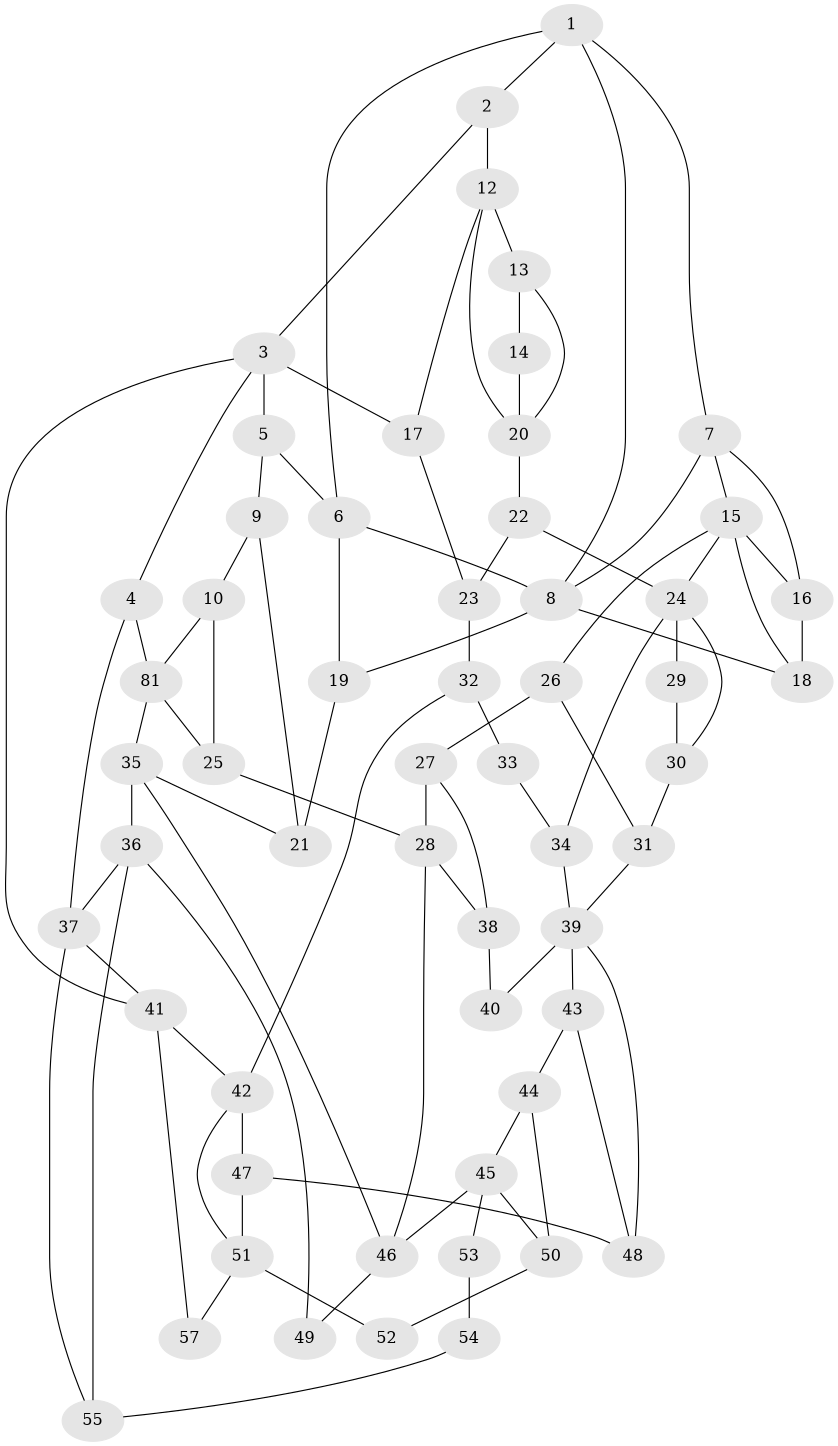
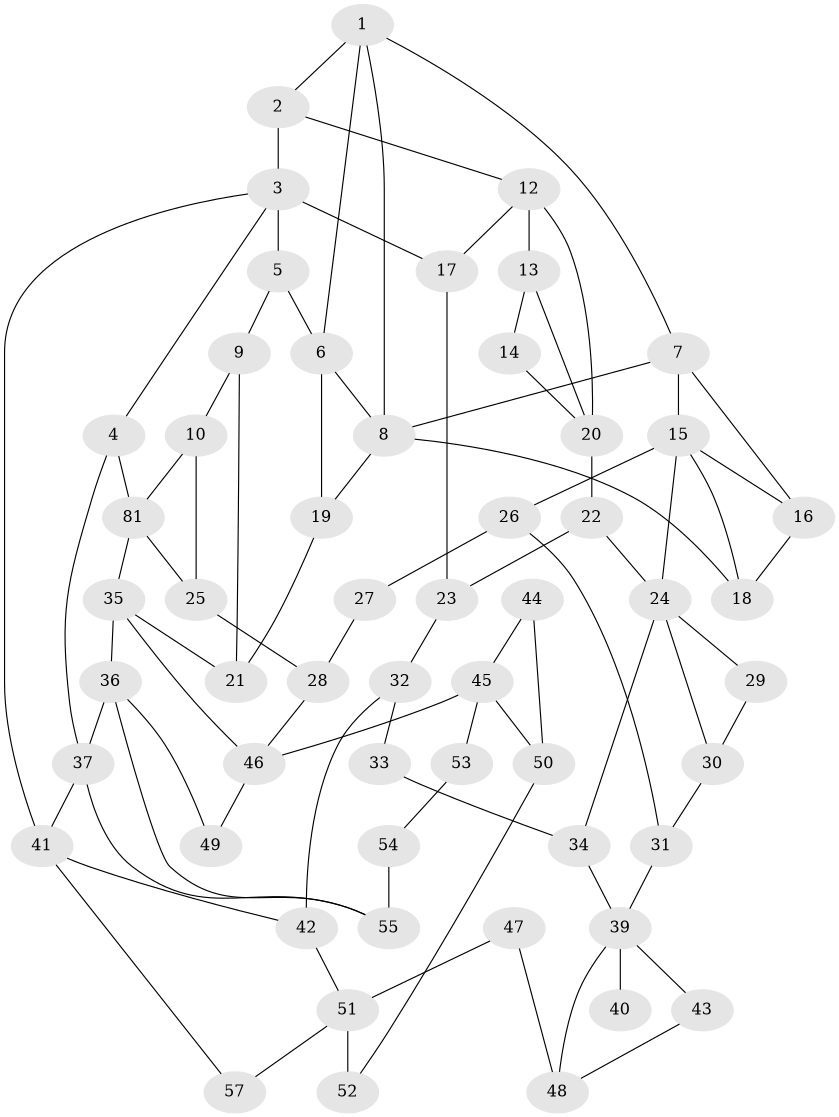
(489, 928) -> none
(551, 1051) -> none
(242, 1134) -> none
